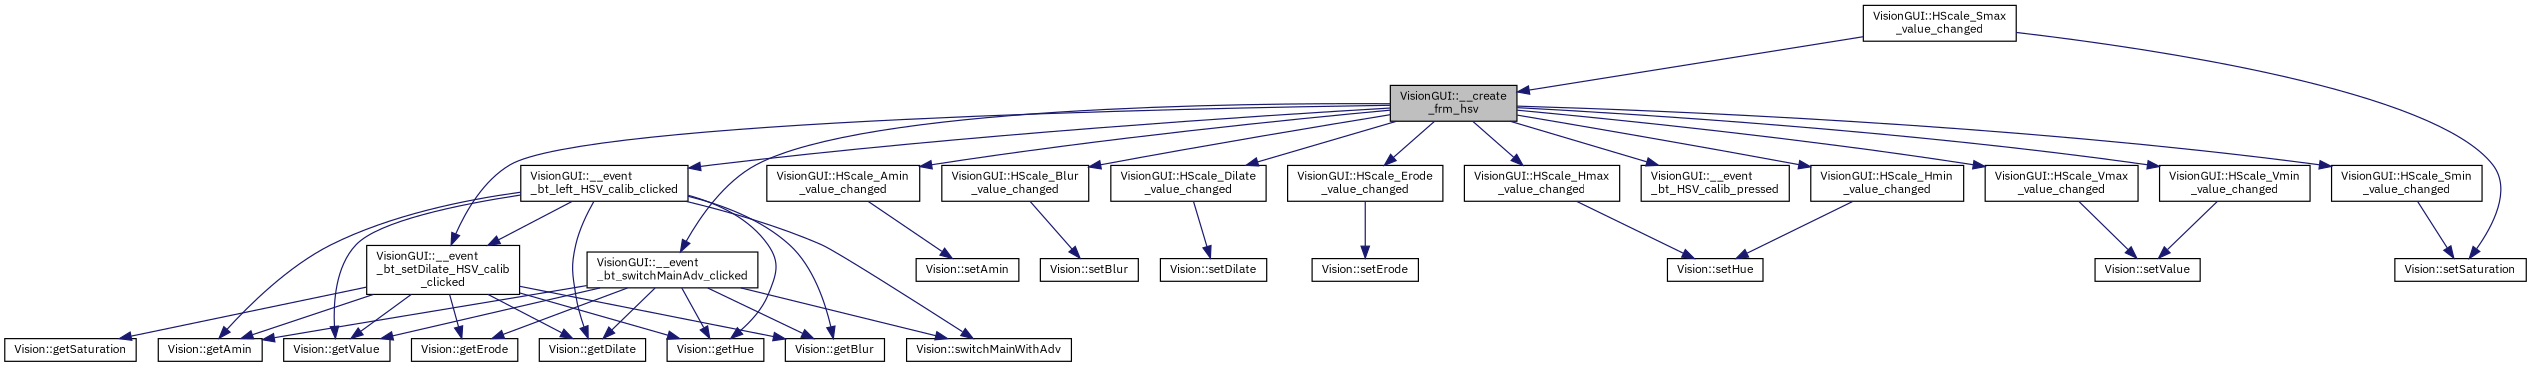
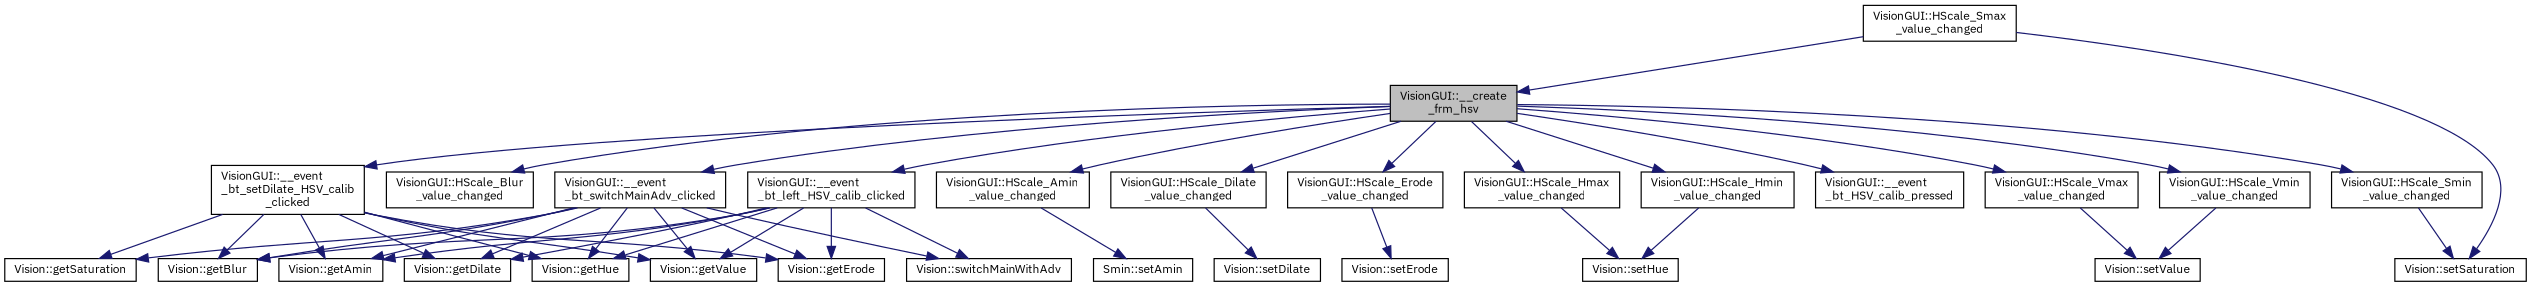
(535, 221) -> (831, 227)
none -> (299, 243)
(968, 270) -> (1143, 270)
(1089, 270) -> none
